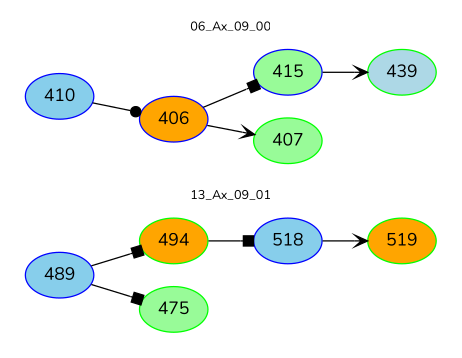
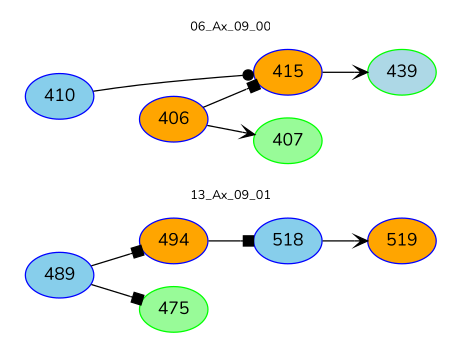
(288, 72) -> (288, 72)
(111, 107) -> (168, 82)
(174, 241) -> (174, 241)
(402, 241) -> (402, 241)
